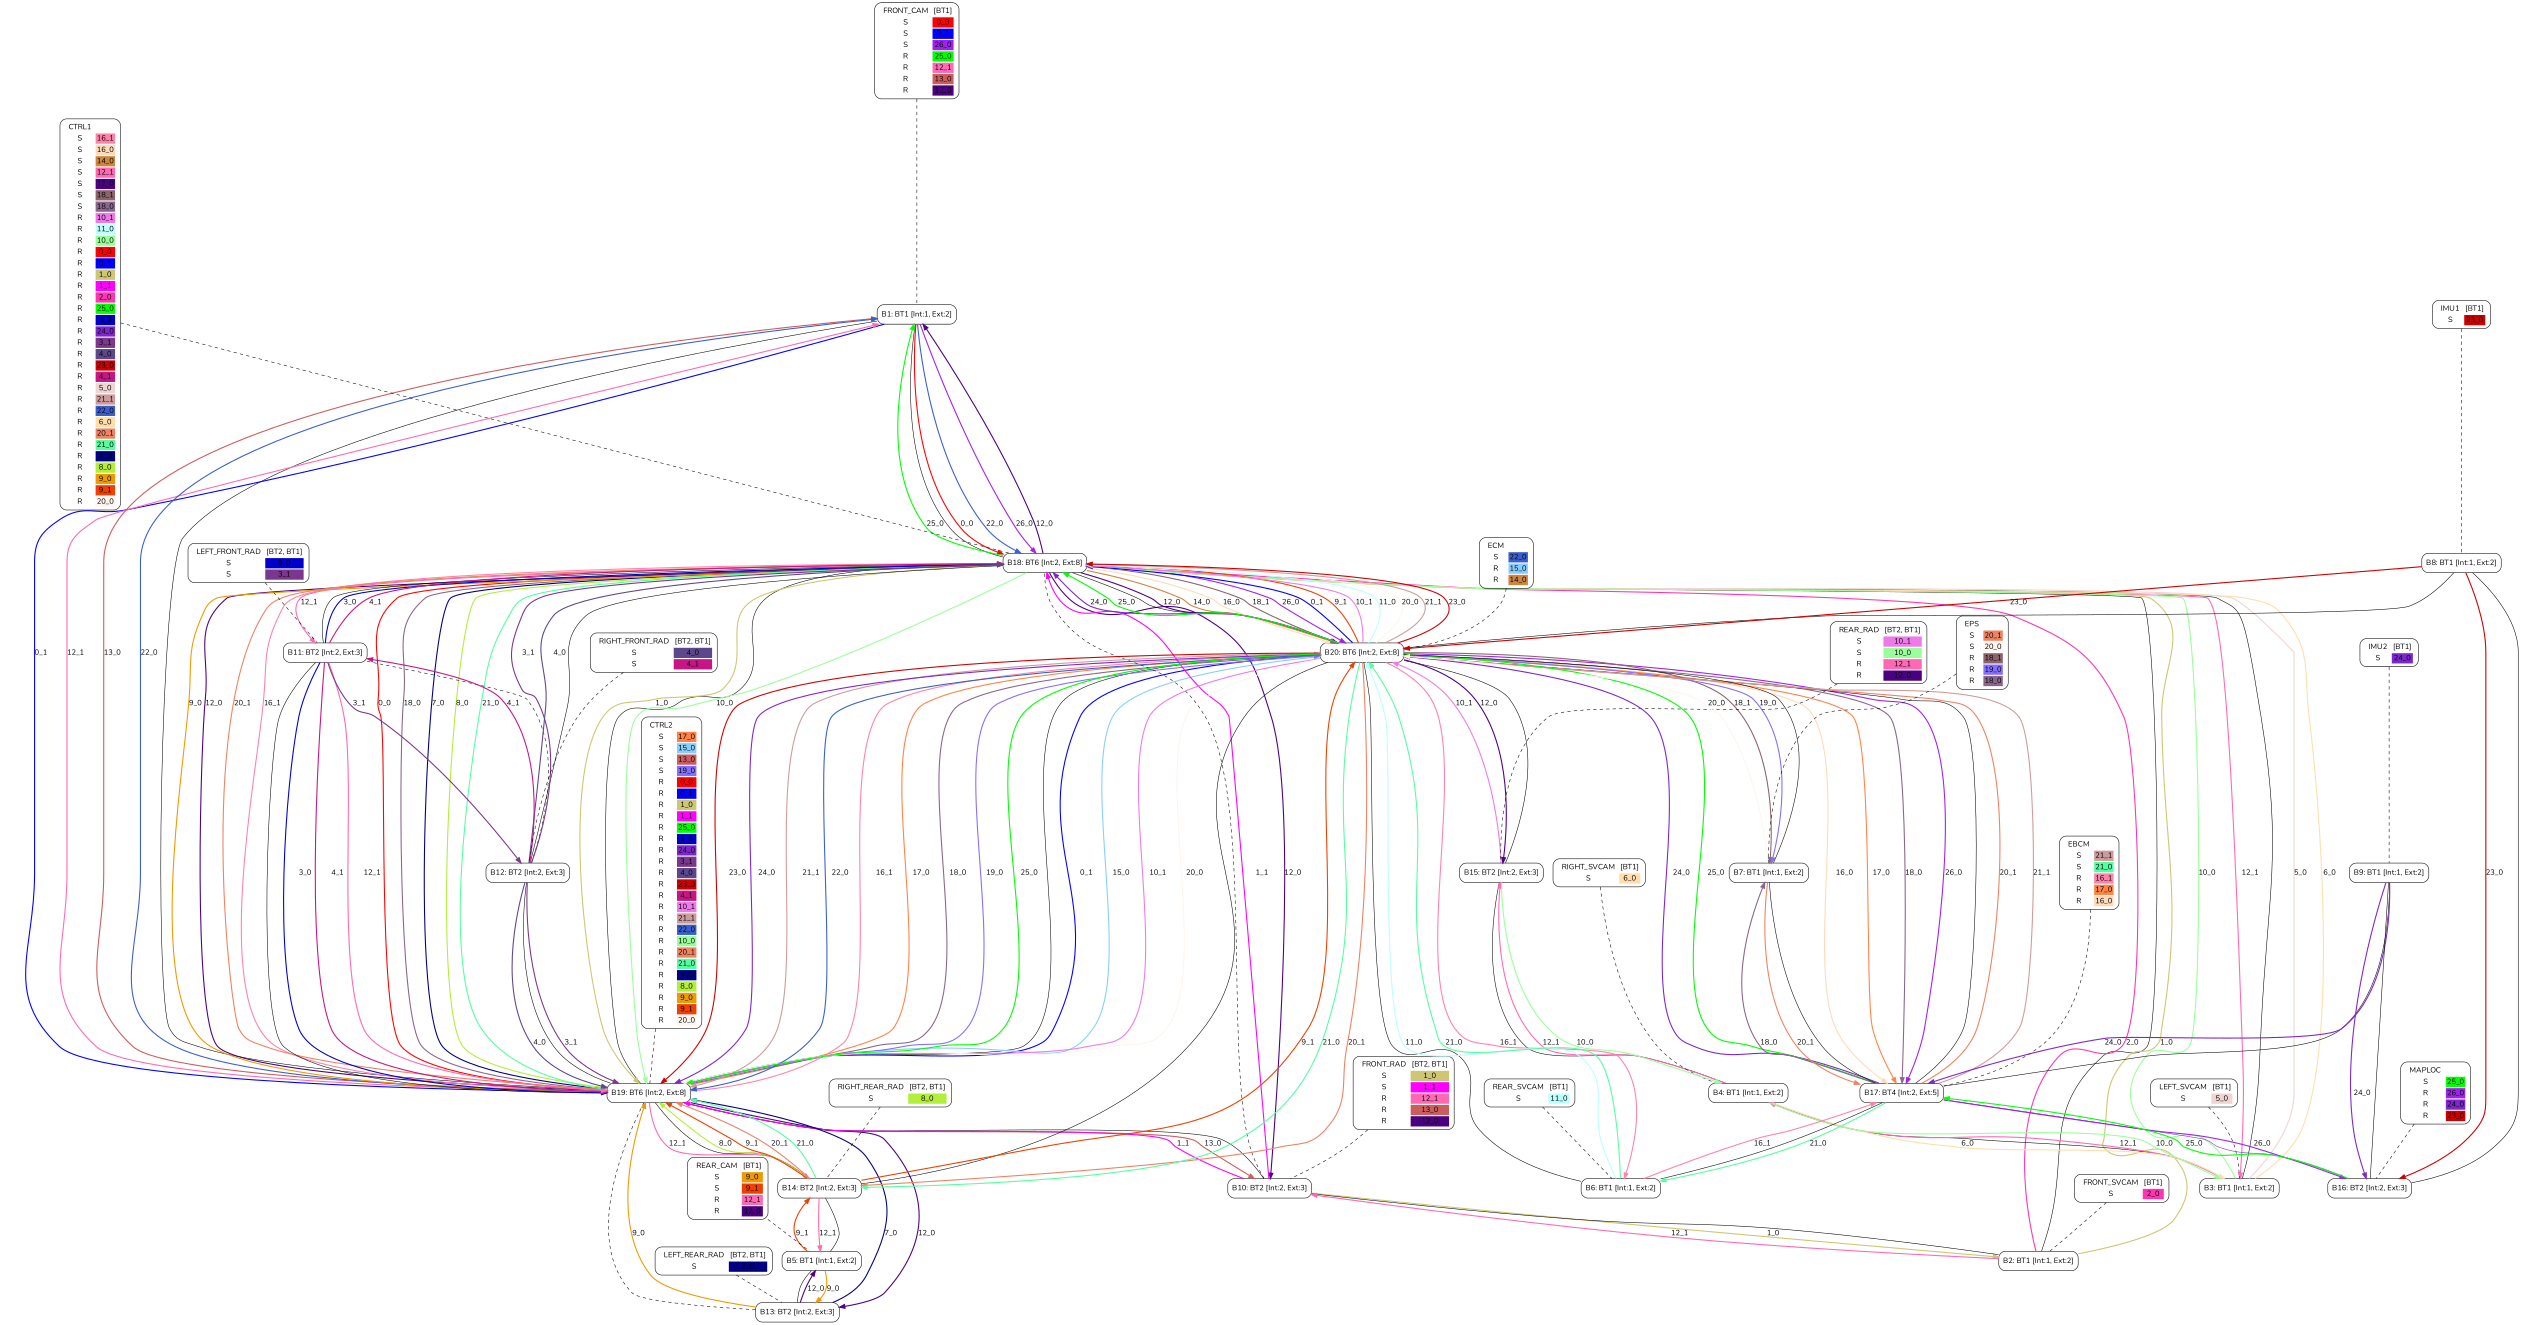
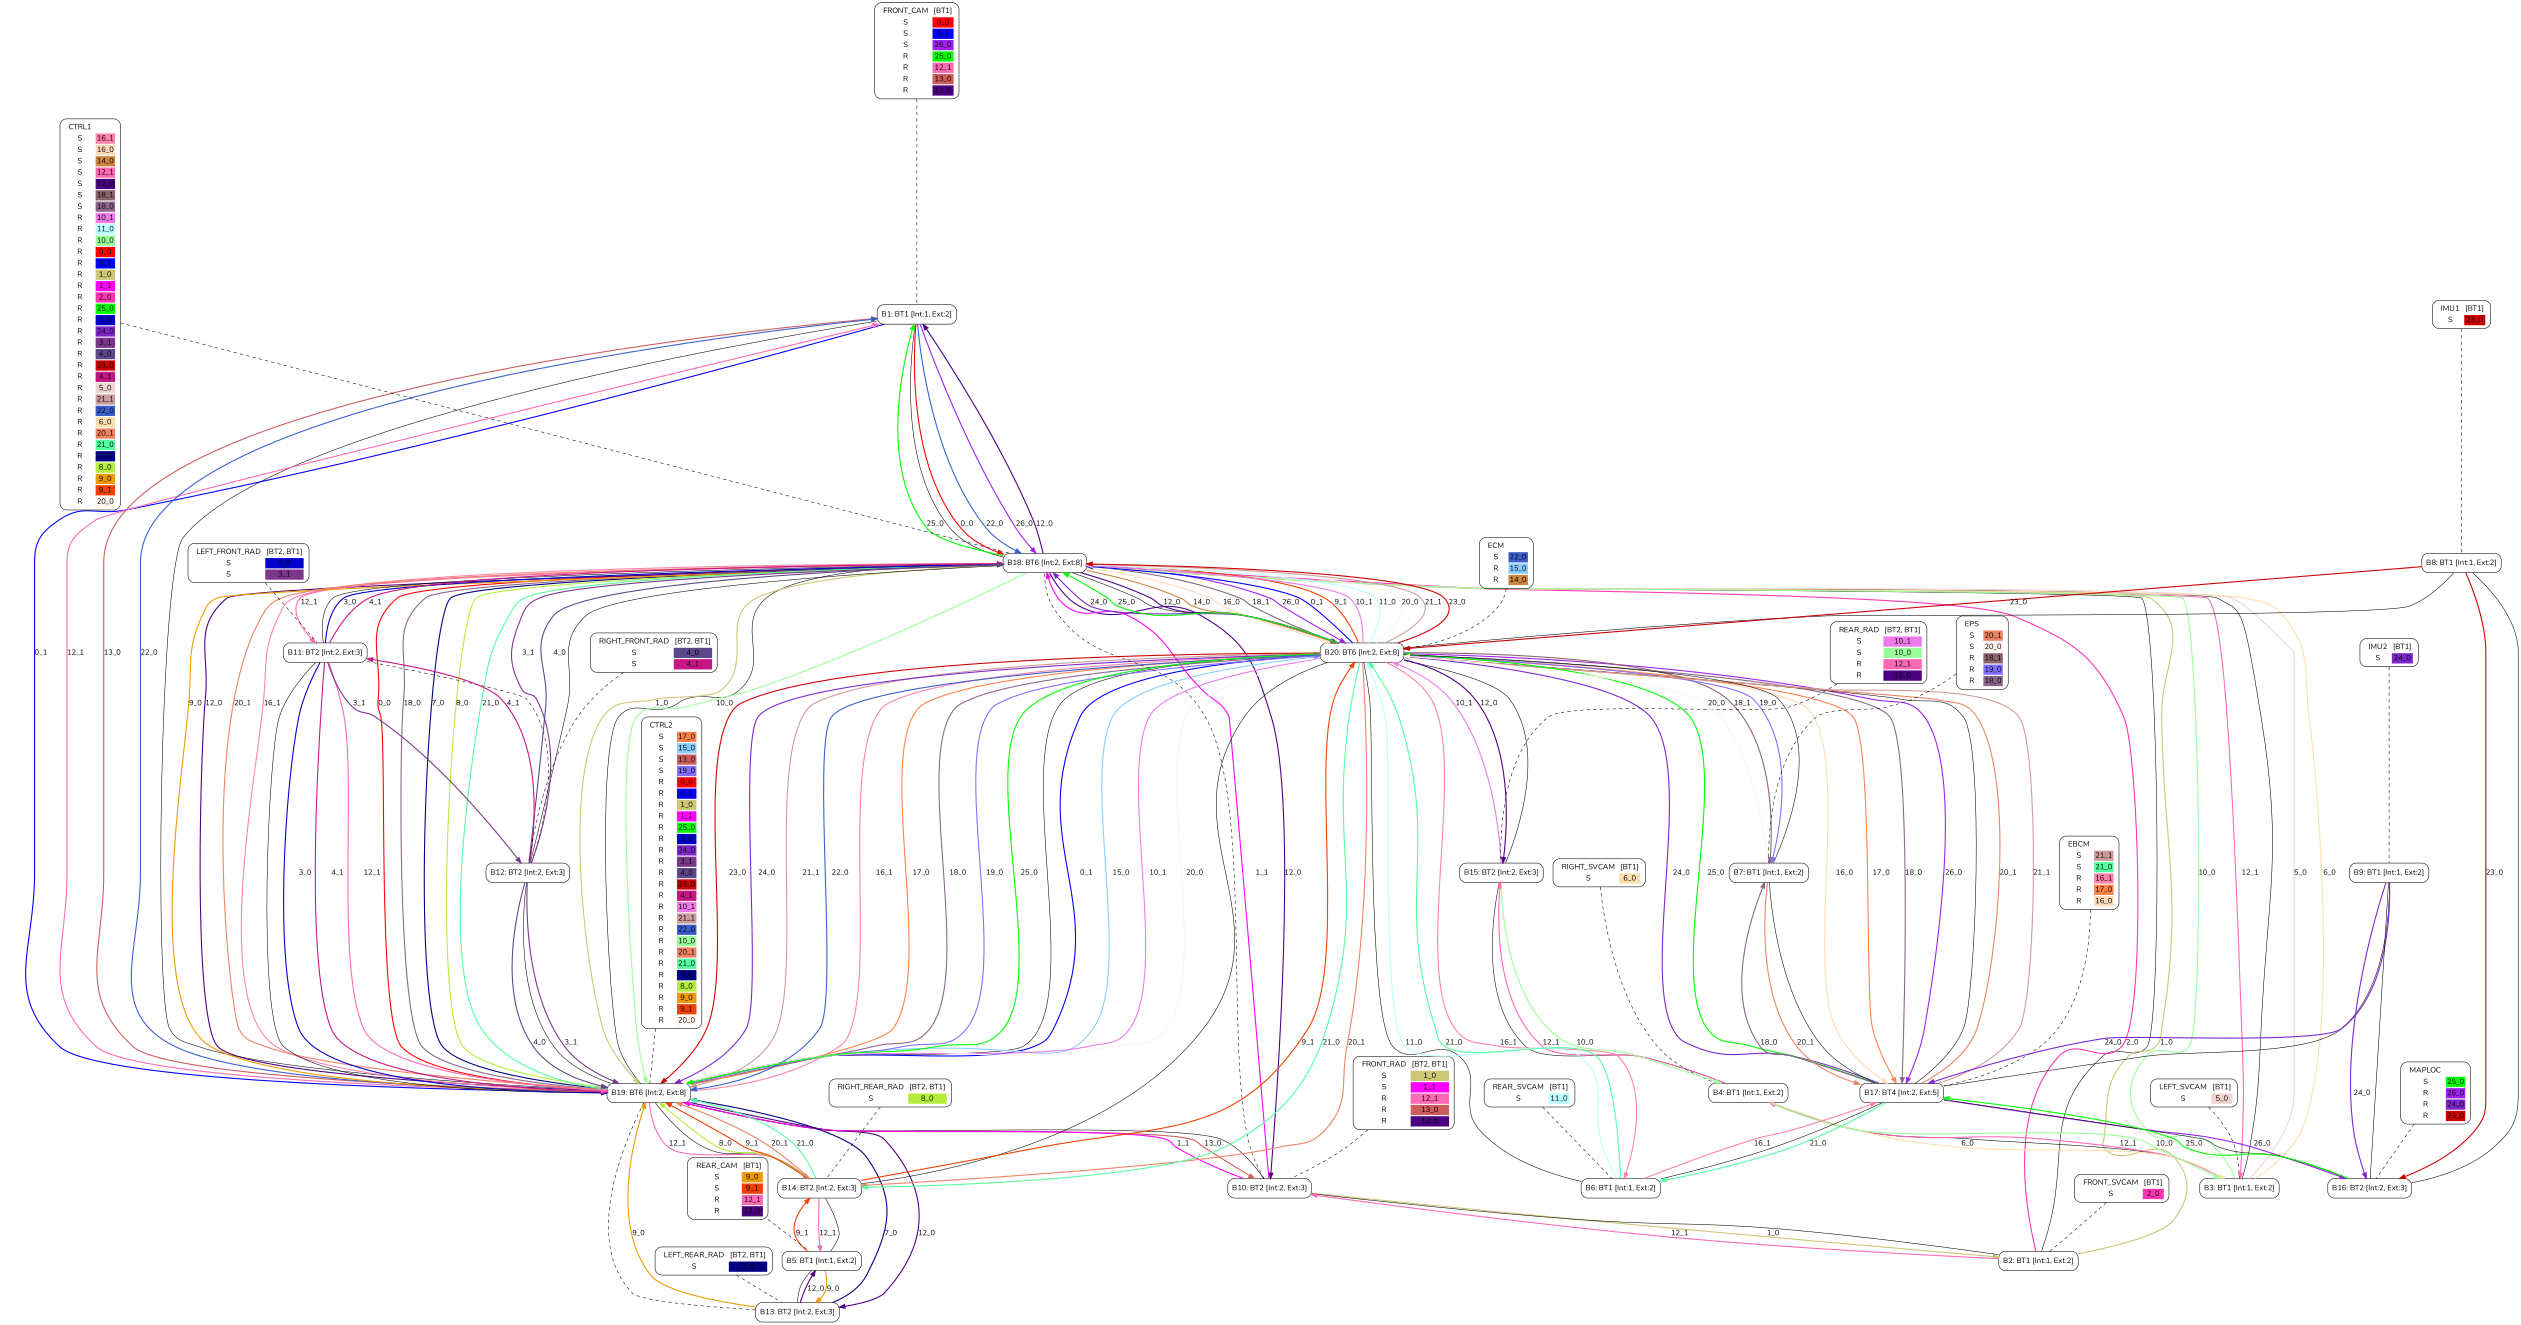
(2228, 1150) -> (2228, 1150)
